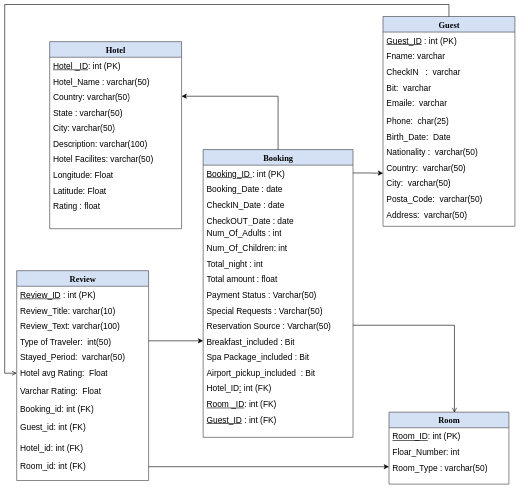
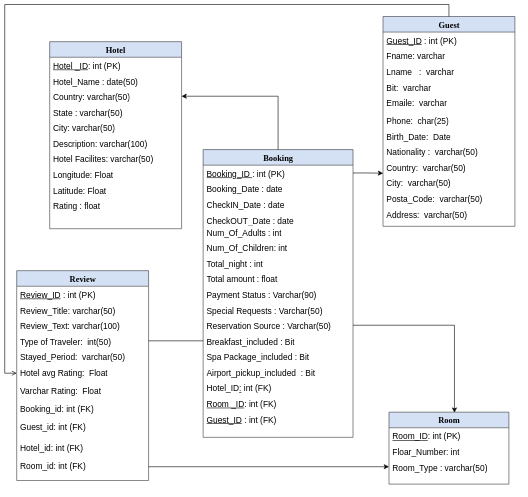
(430, 73) -> (426, 73)
(106, 82) -> (99, 82)
(269, 296) -> (269, 296)
(75, 311) -> (75, 311)
(197, 341) -> (199, 341)
(455, 408) -> (455, 407)
